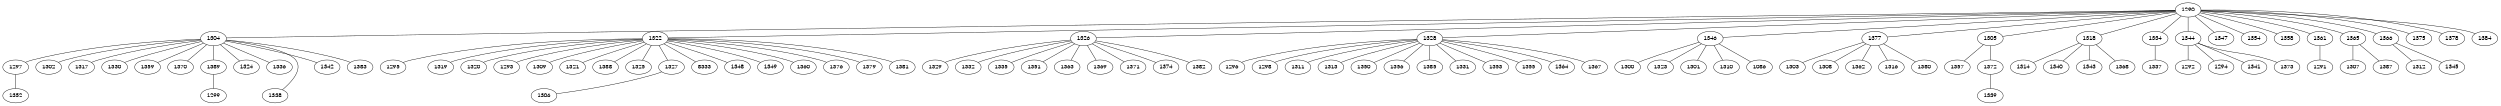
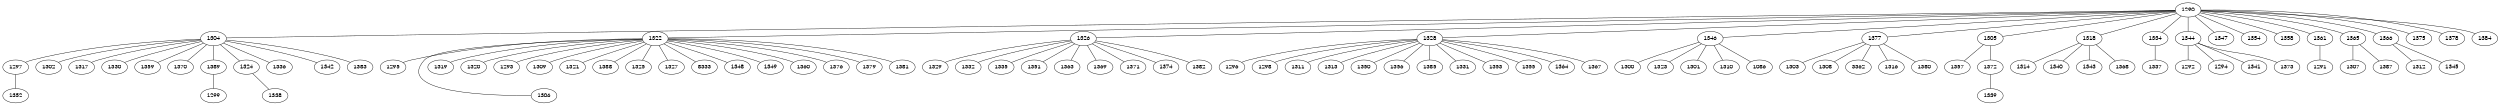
(294, 58) -> (261, 81)
(1858, 67) -> (1858, 67)
(610, 85) -> (424, 60)
